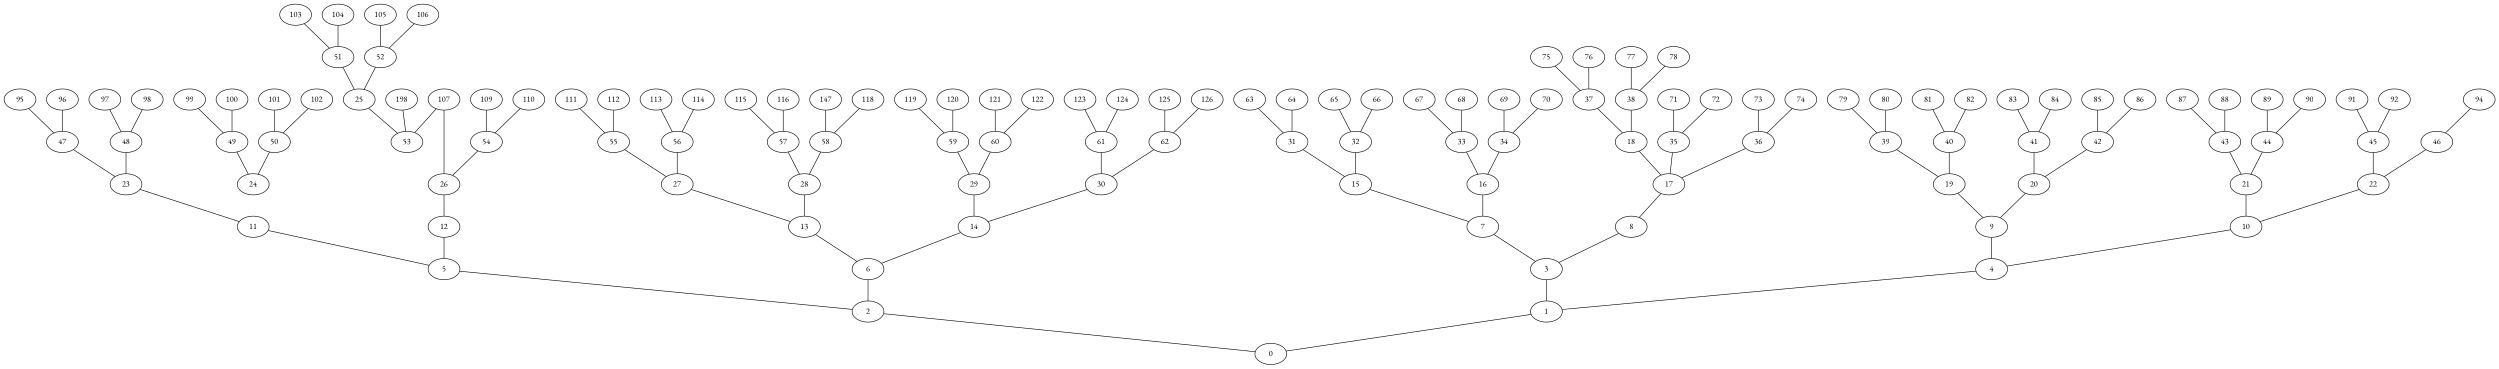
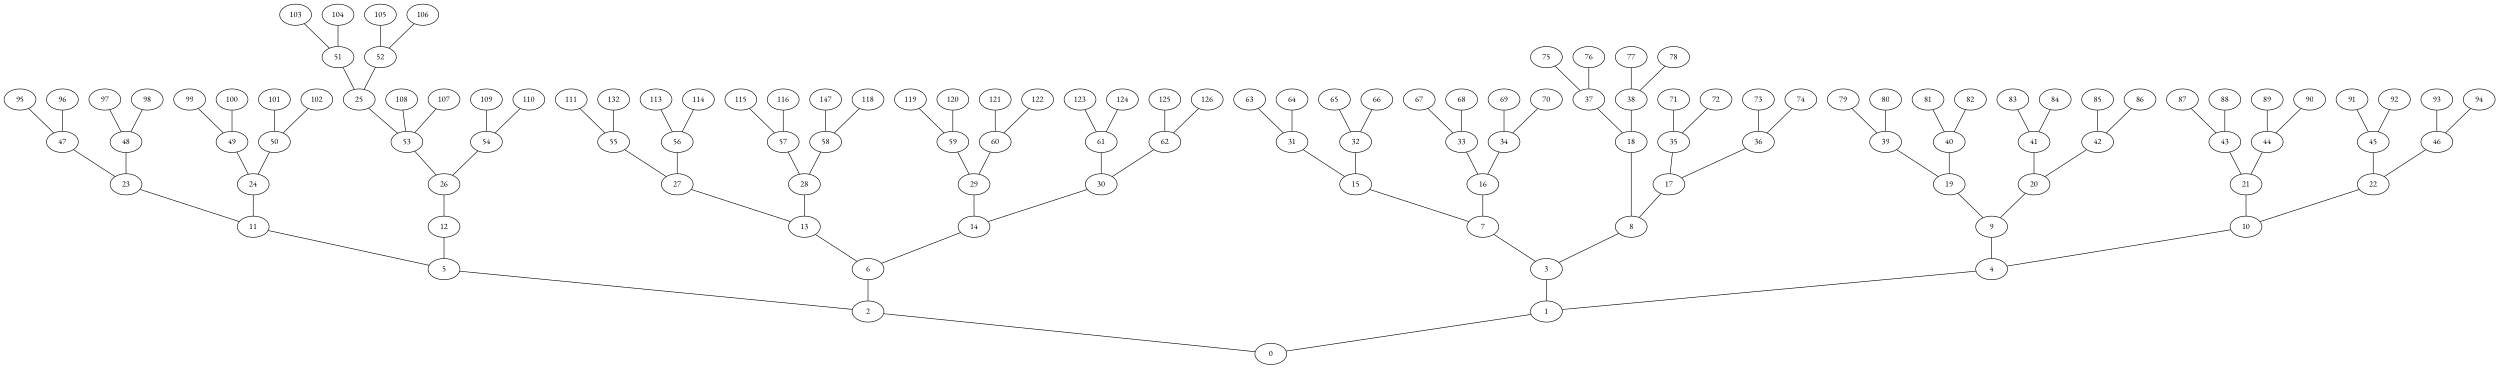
(402, 100) -> (402, 100)
(614, 100) -> (614, 100)
none -> (2437, 100)
(444, 142) -> (425, 163)
(1650, 163) -> (1631, 184)
none -> (253, 206)
